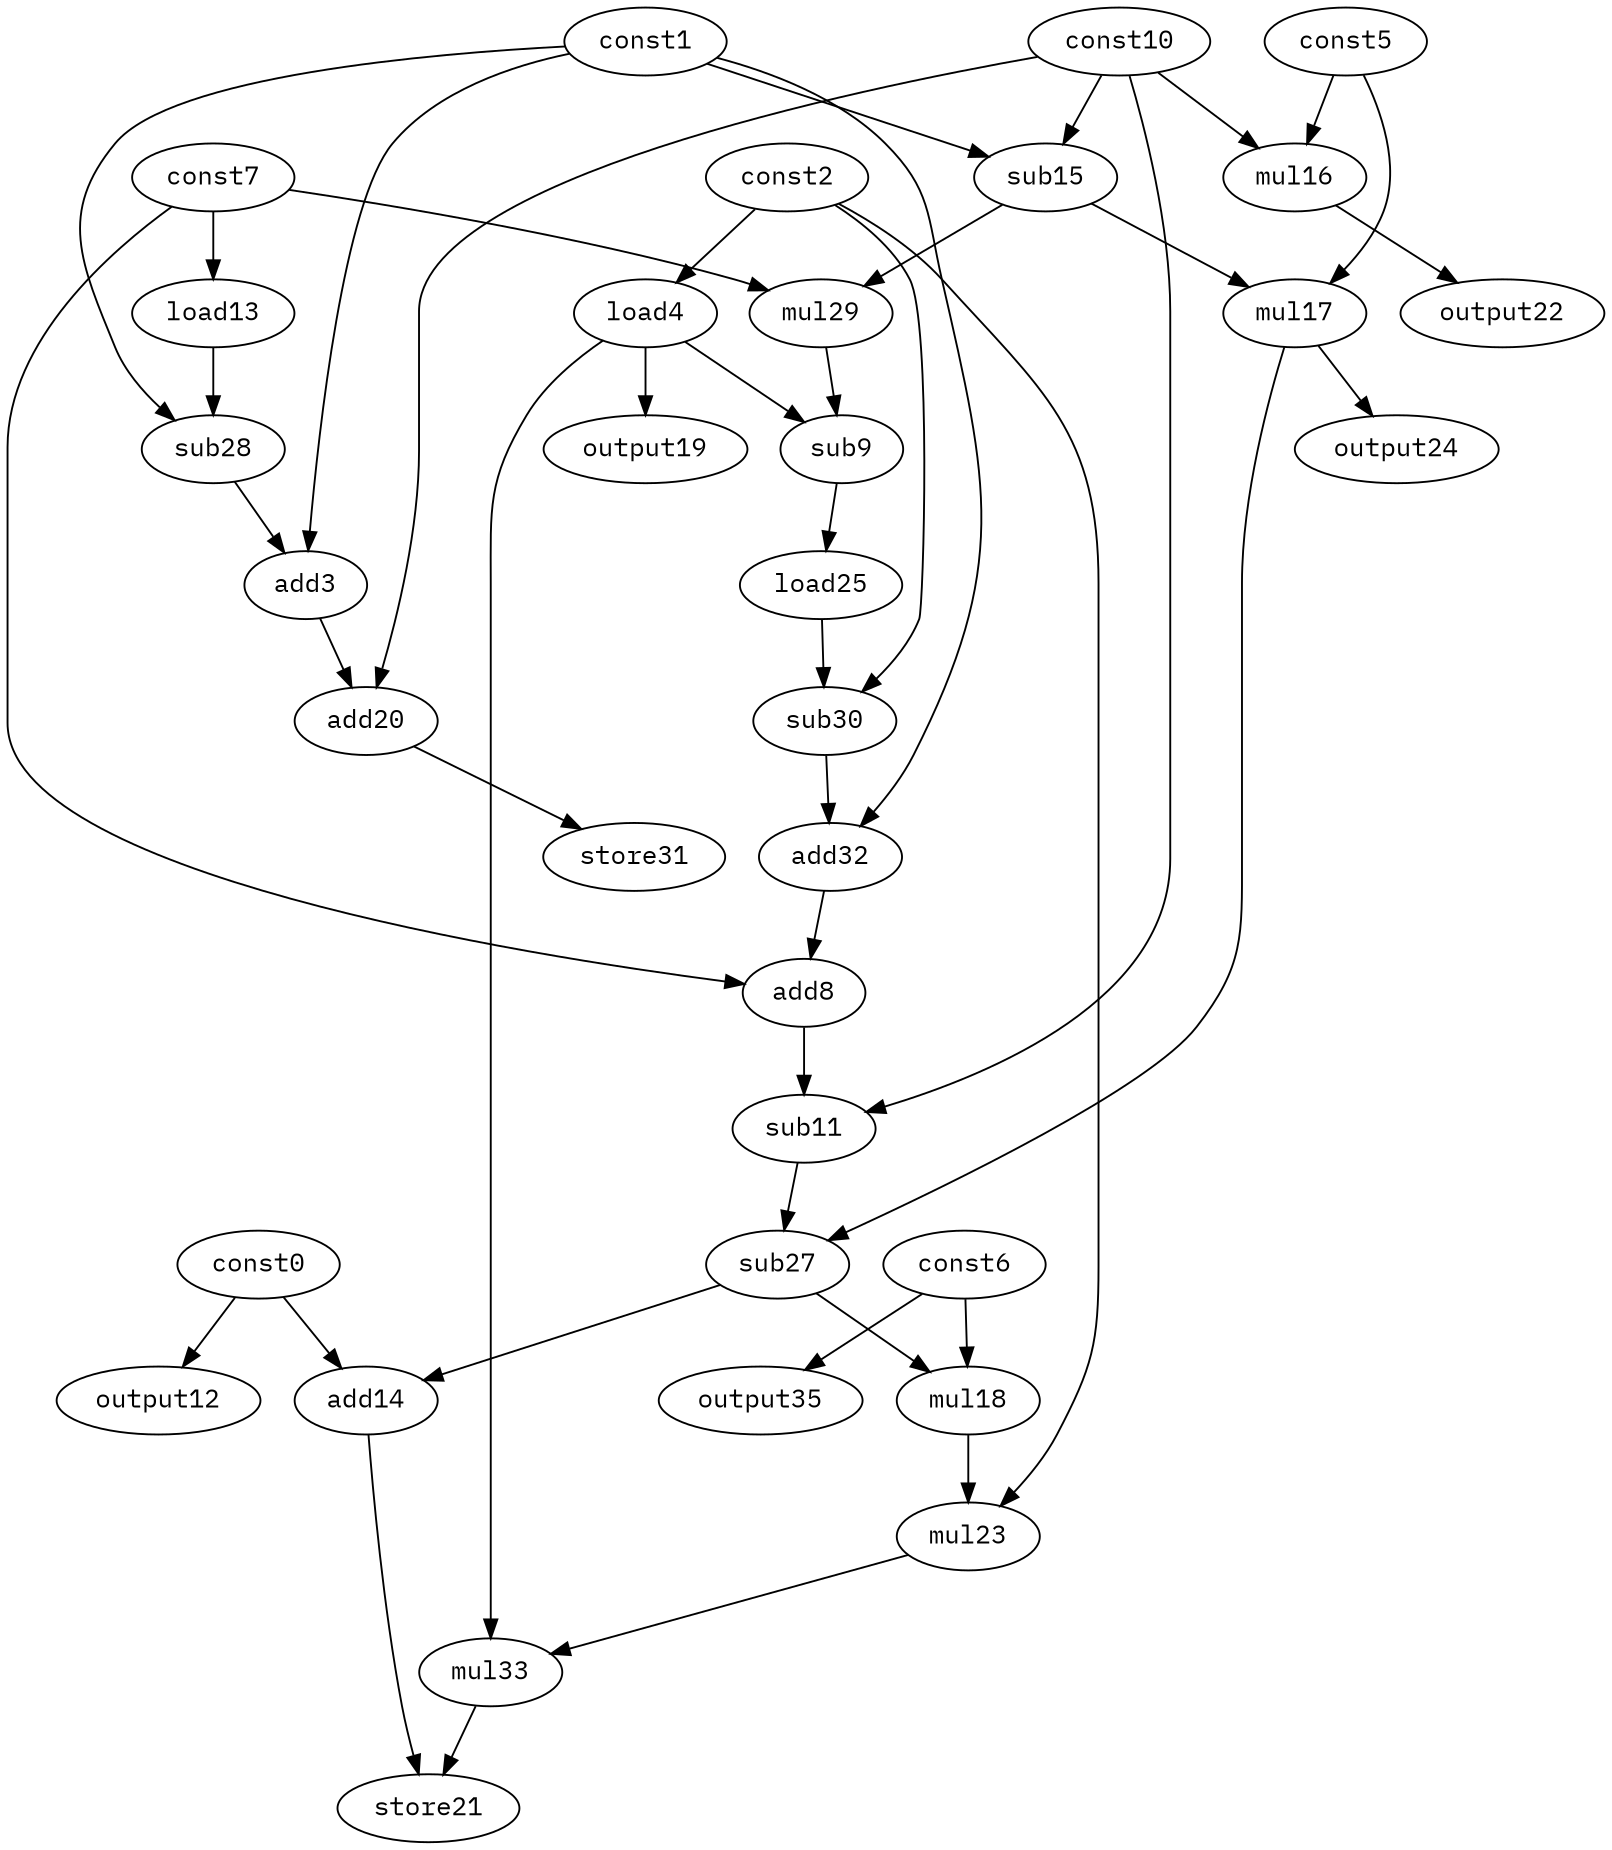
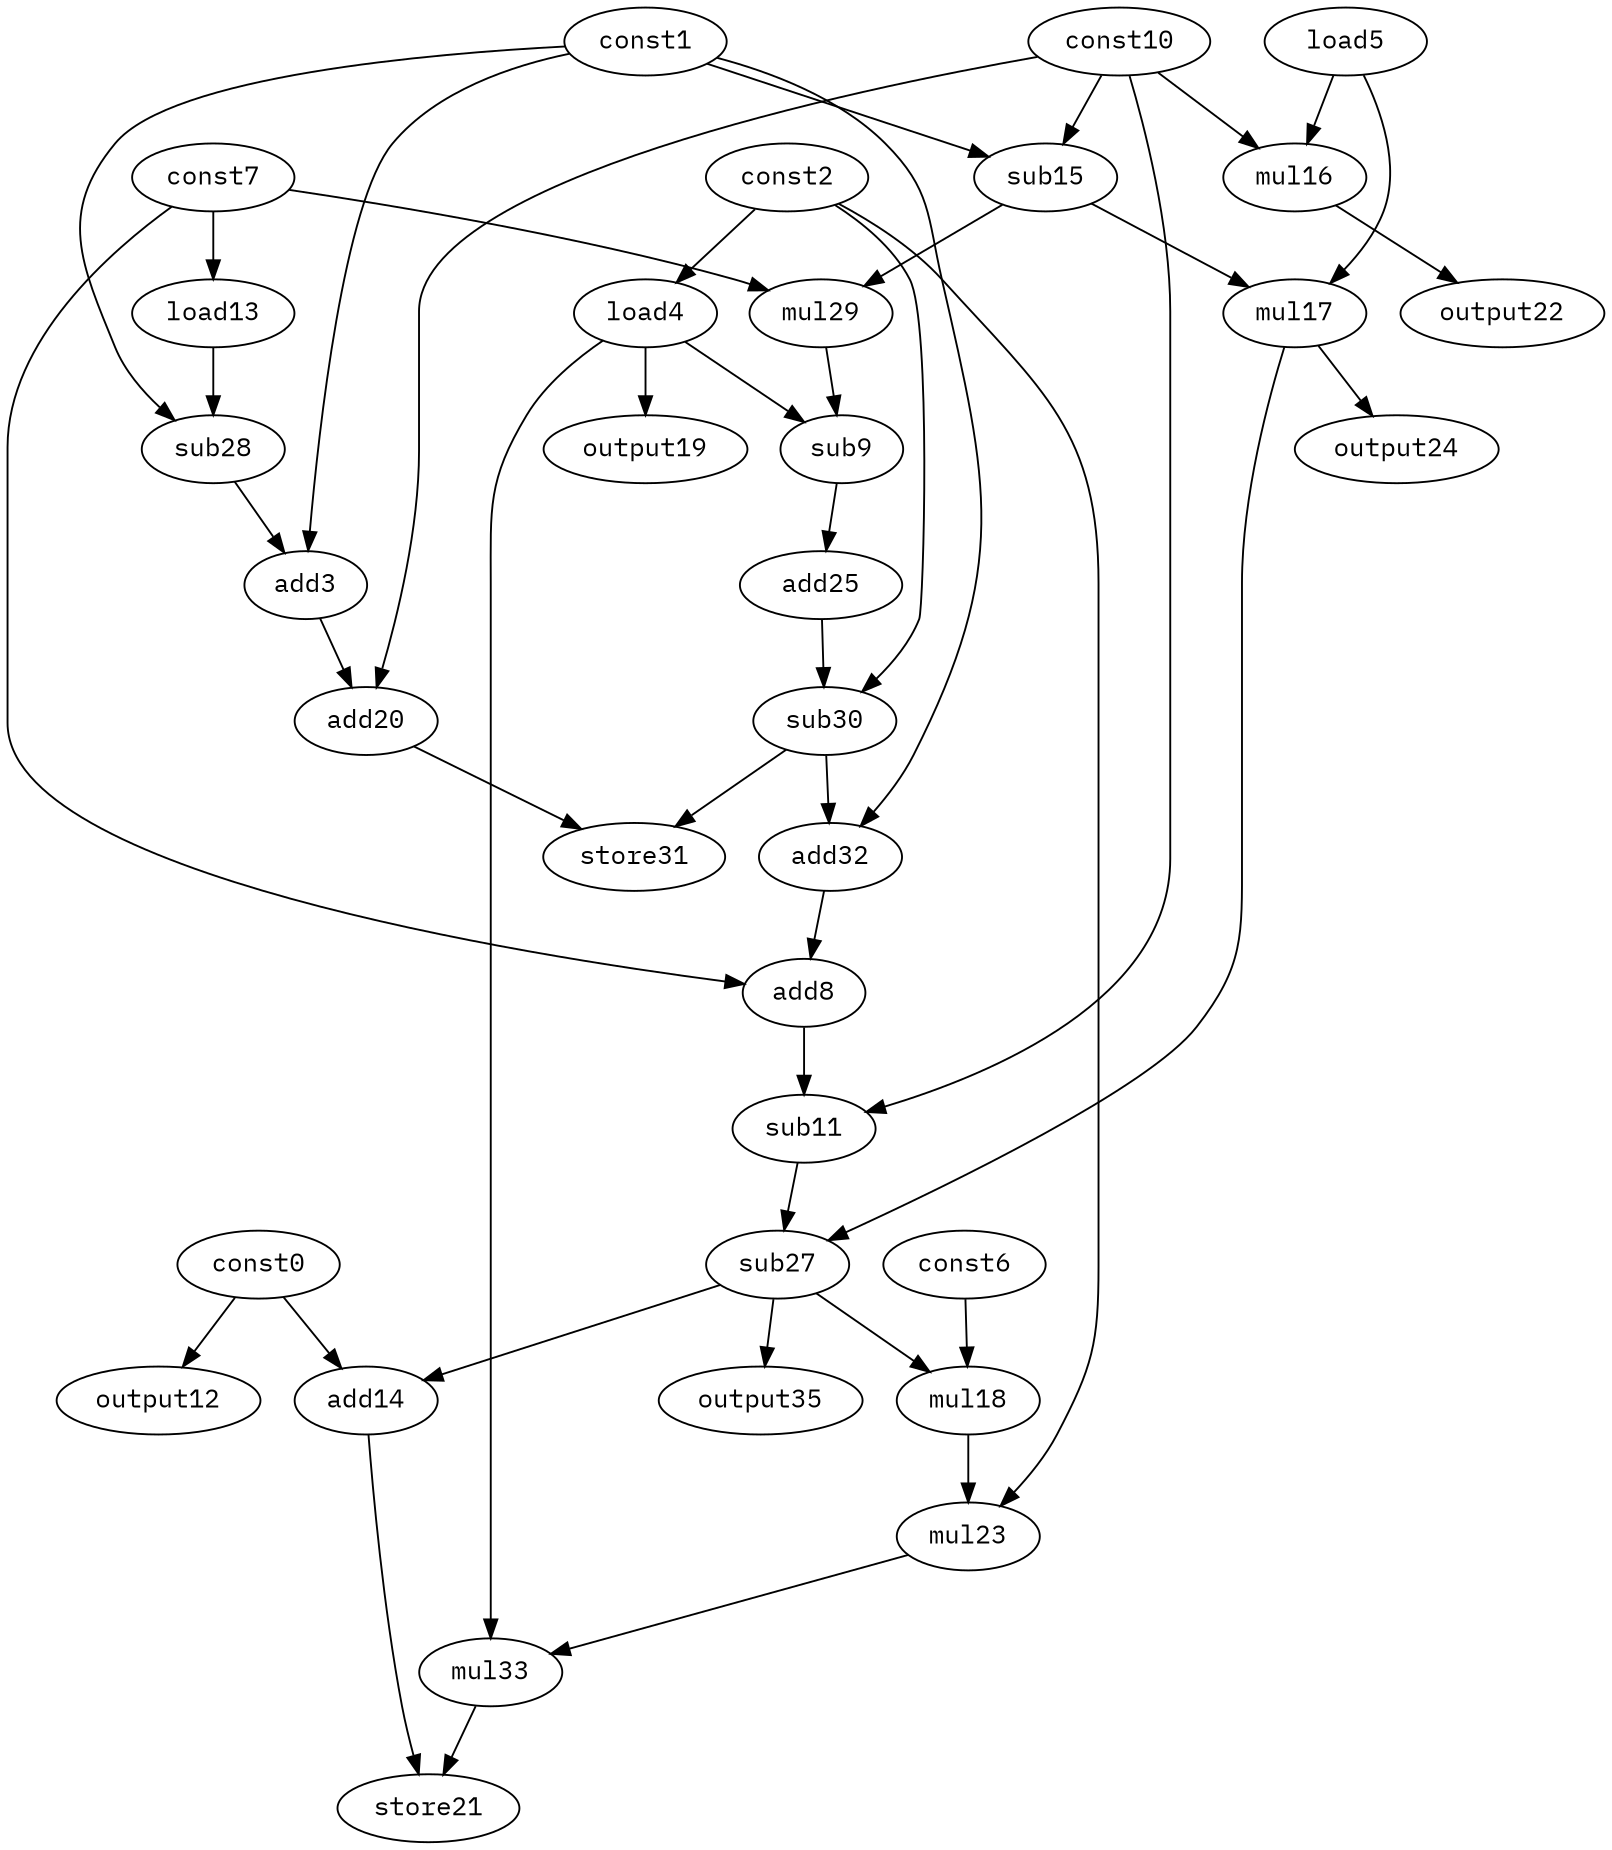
(1346, 42) -> (1346, 42)
(821, 585) -> (821, 585)
none -> (739, 782)
(879, 1322) -> (770, 1323)
